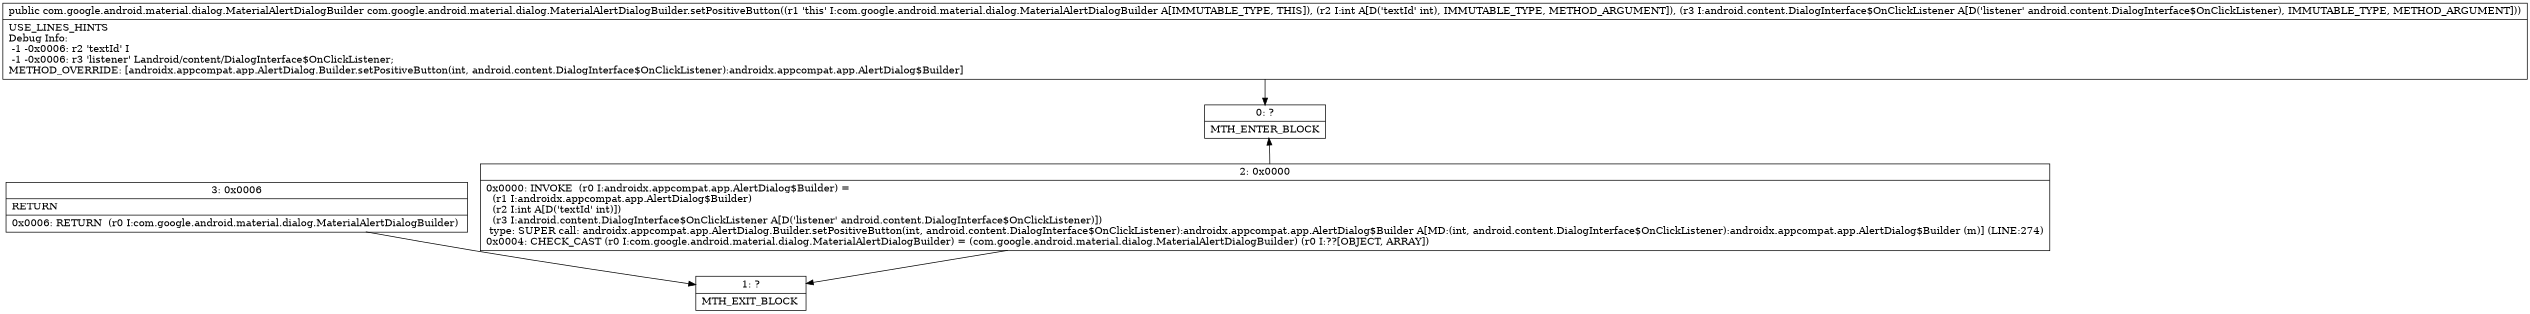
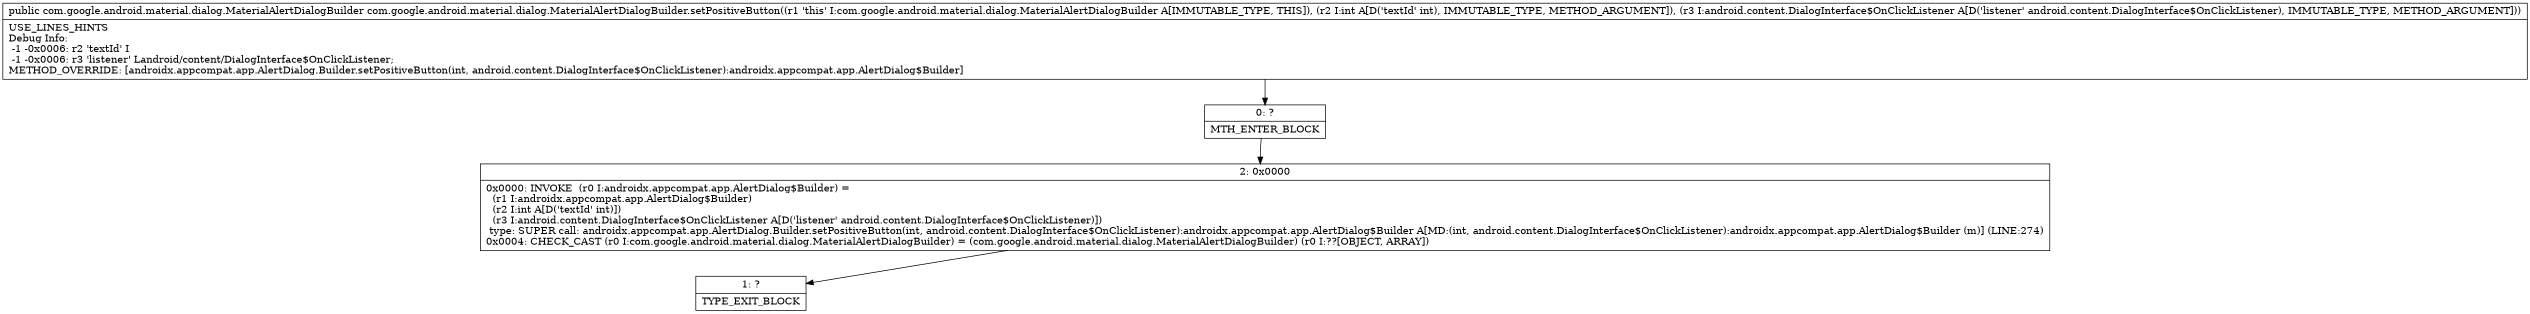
(1270, 155) -> (1261, 147)
(237, 207) -> none
(750, 302) -> (751, 302)
